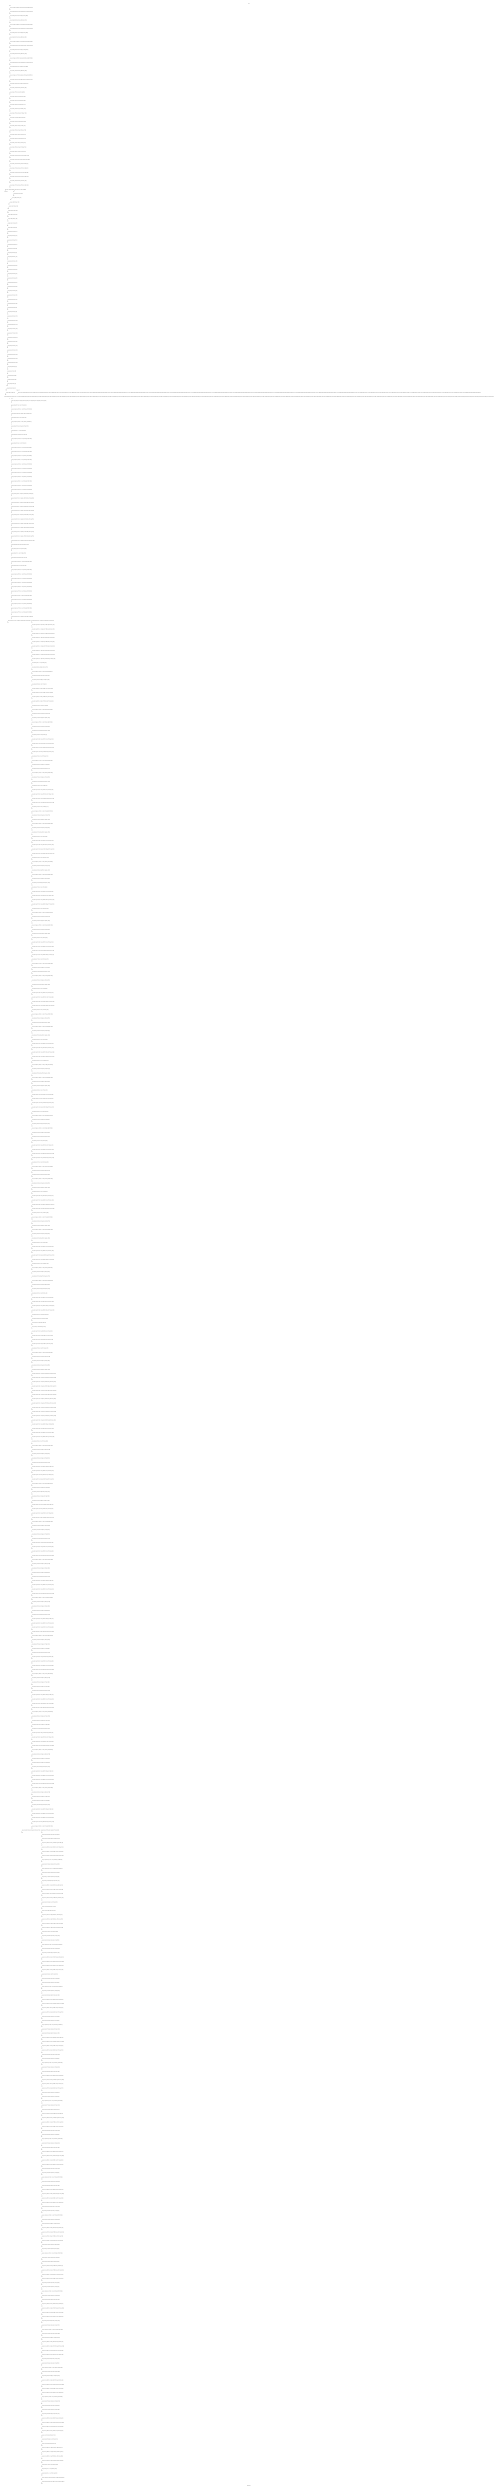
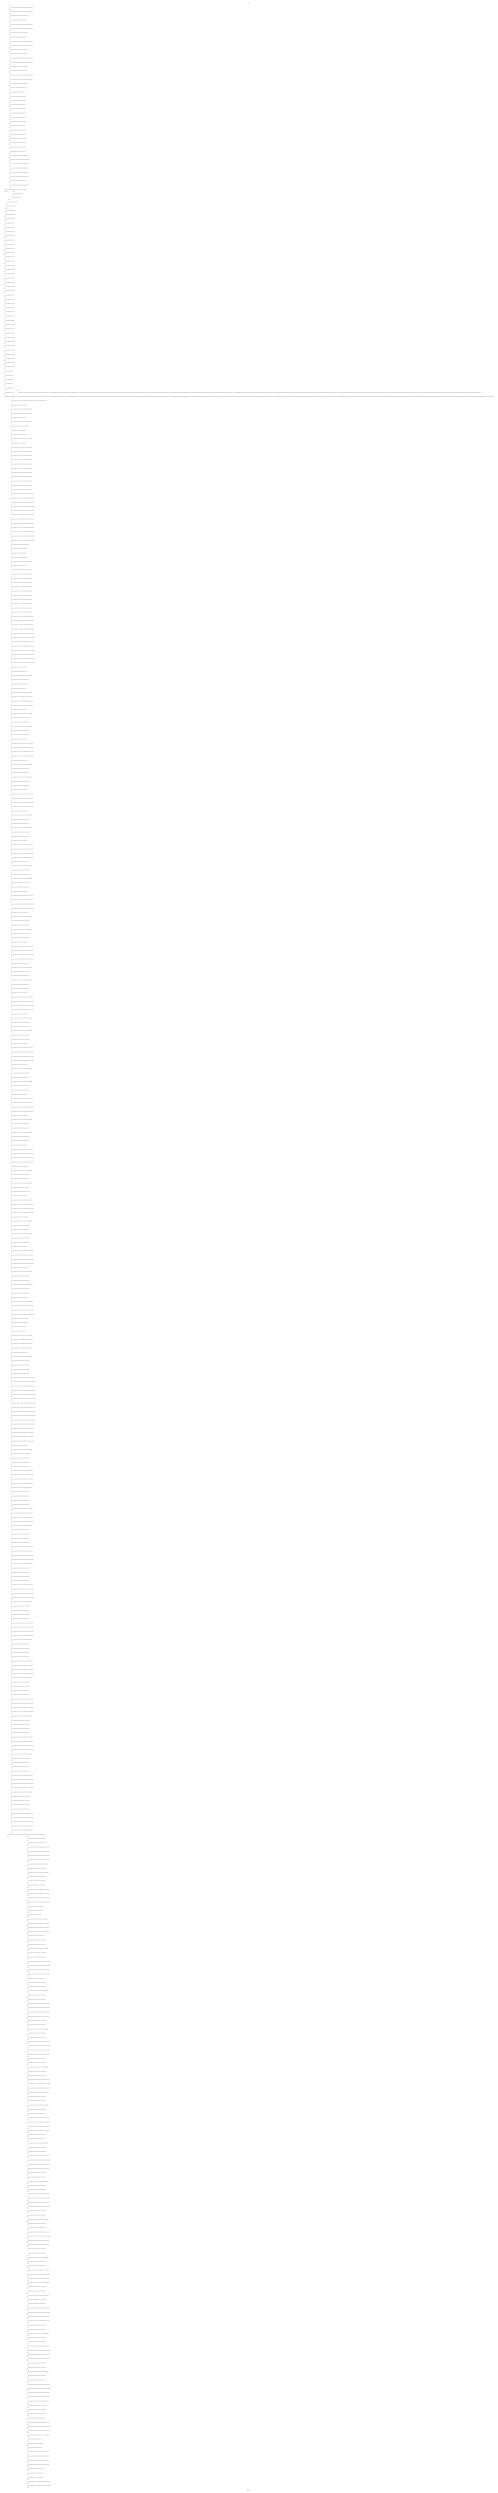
(22, 619) -> (11, 625)
